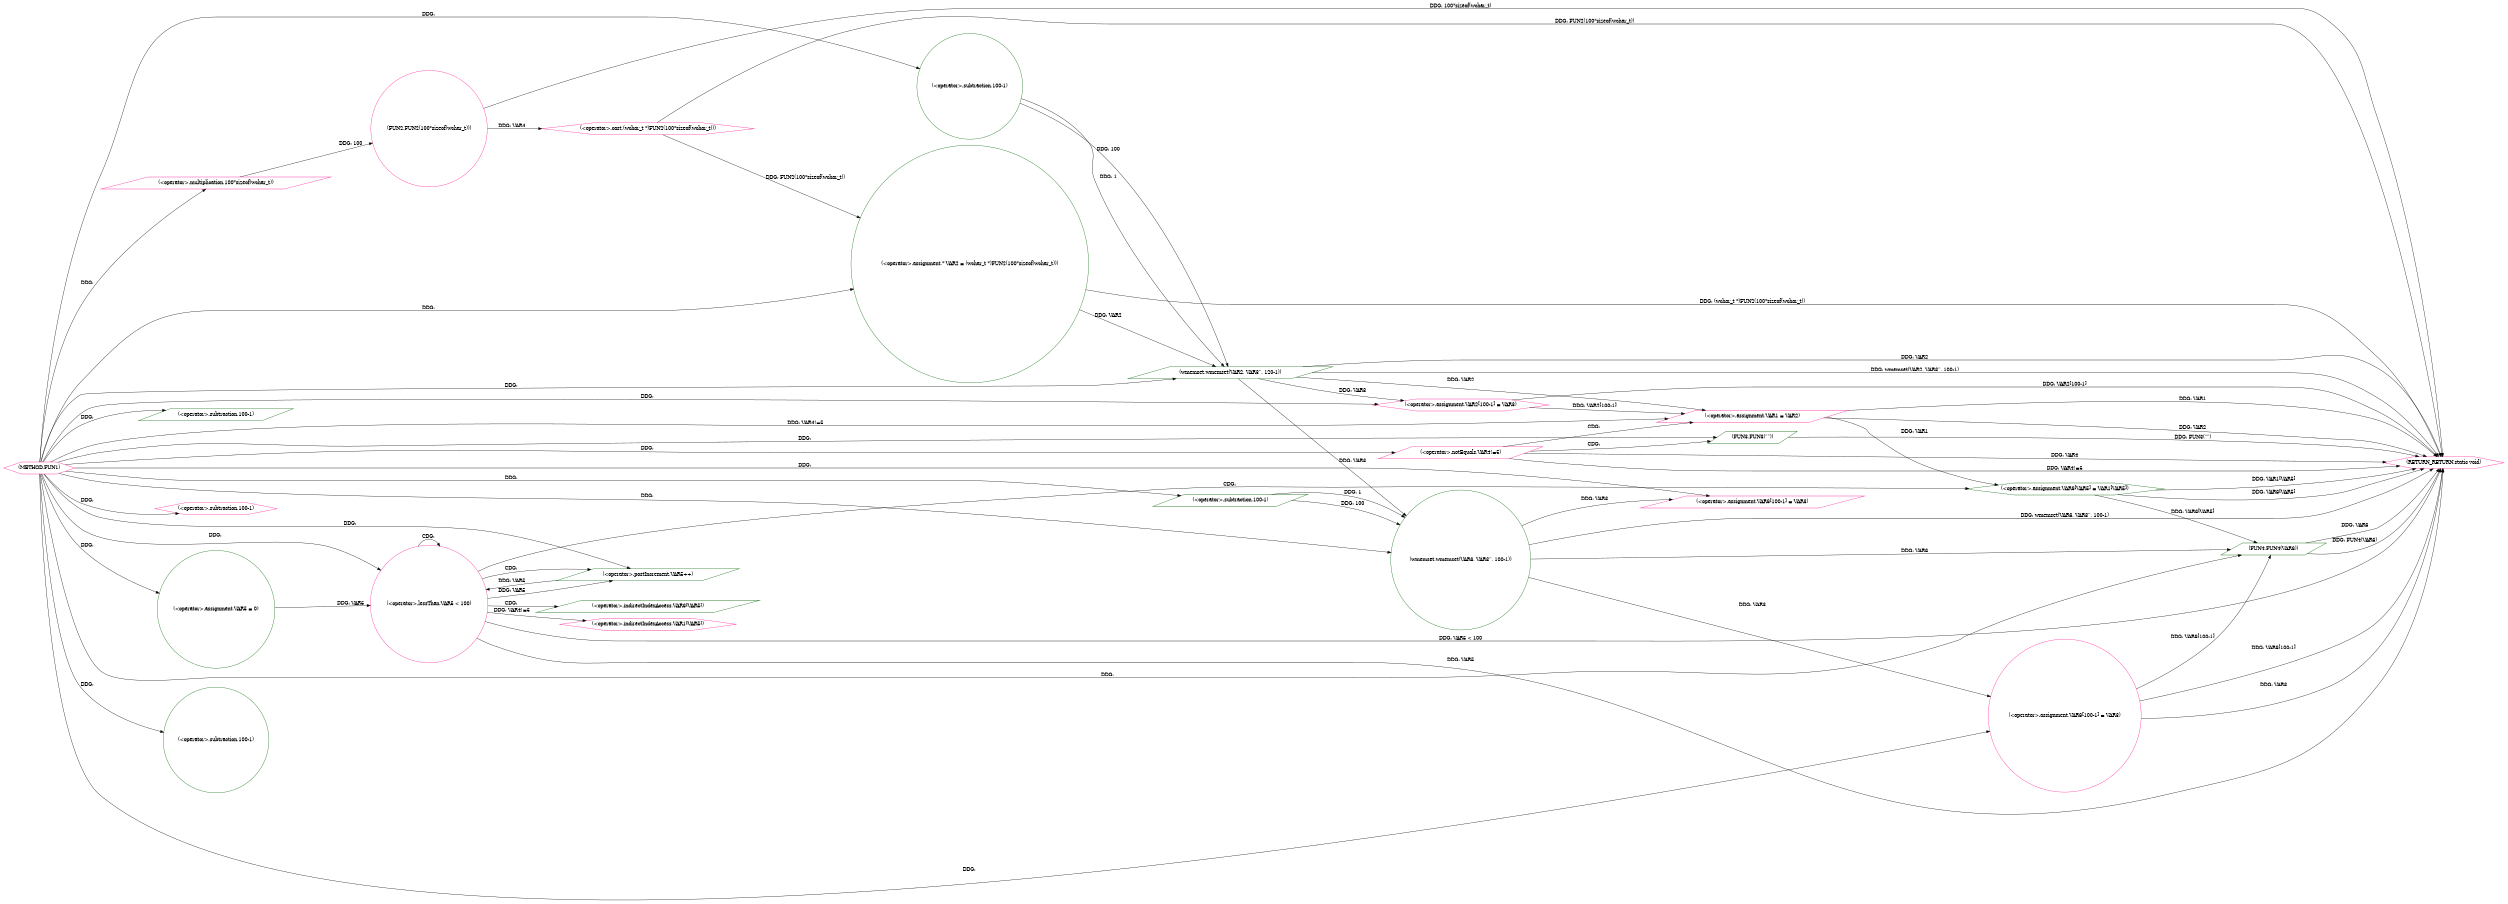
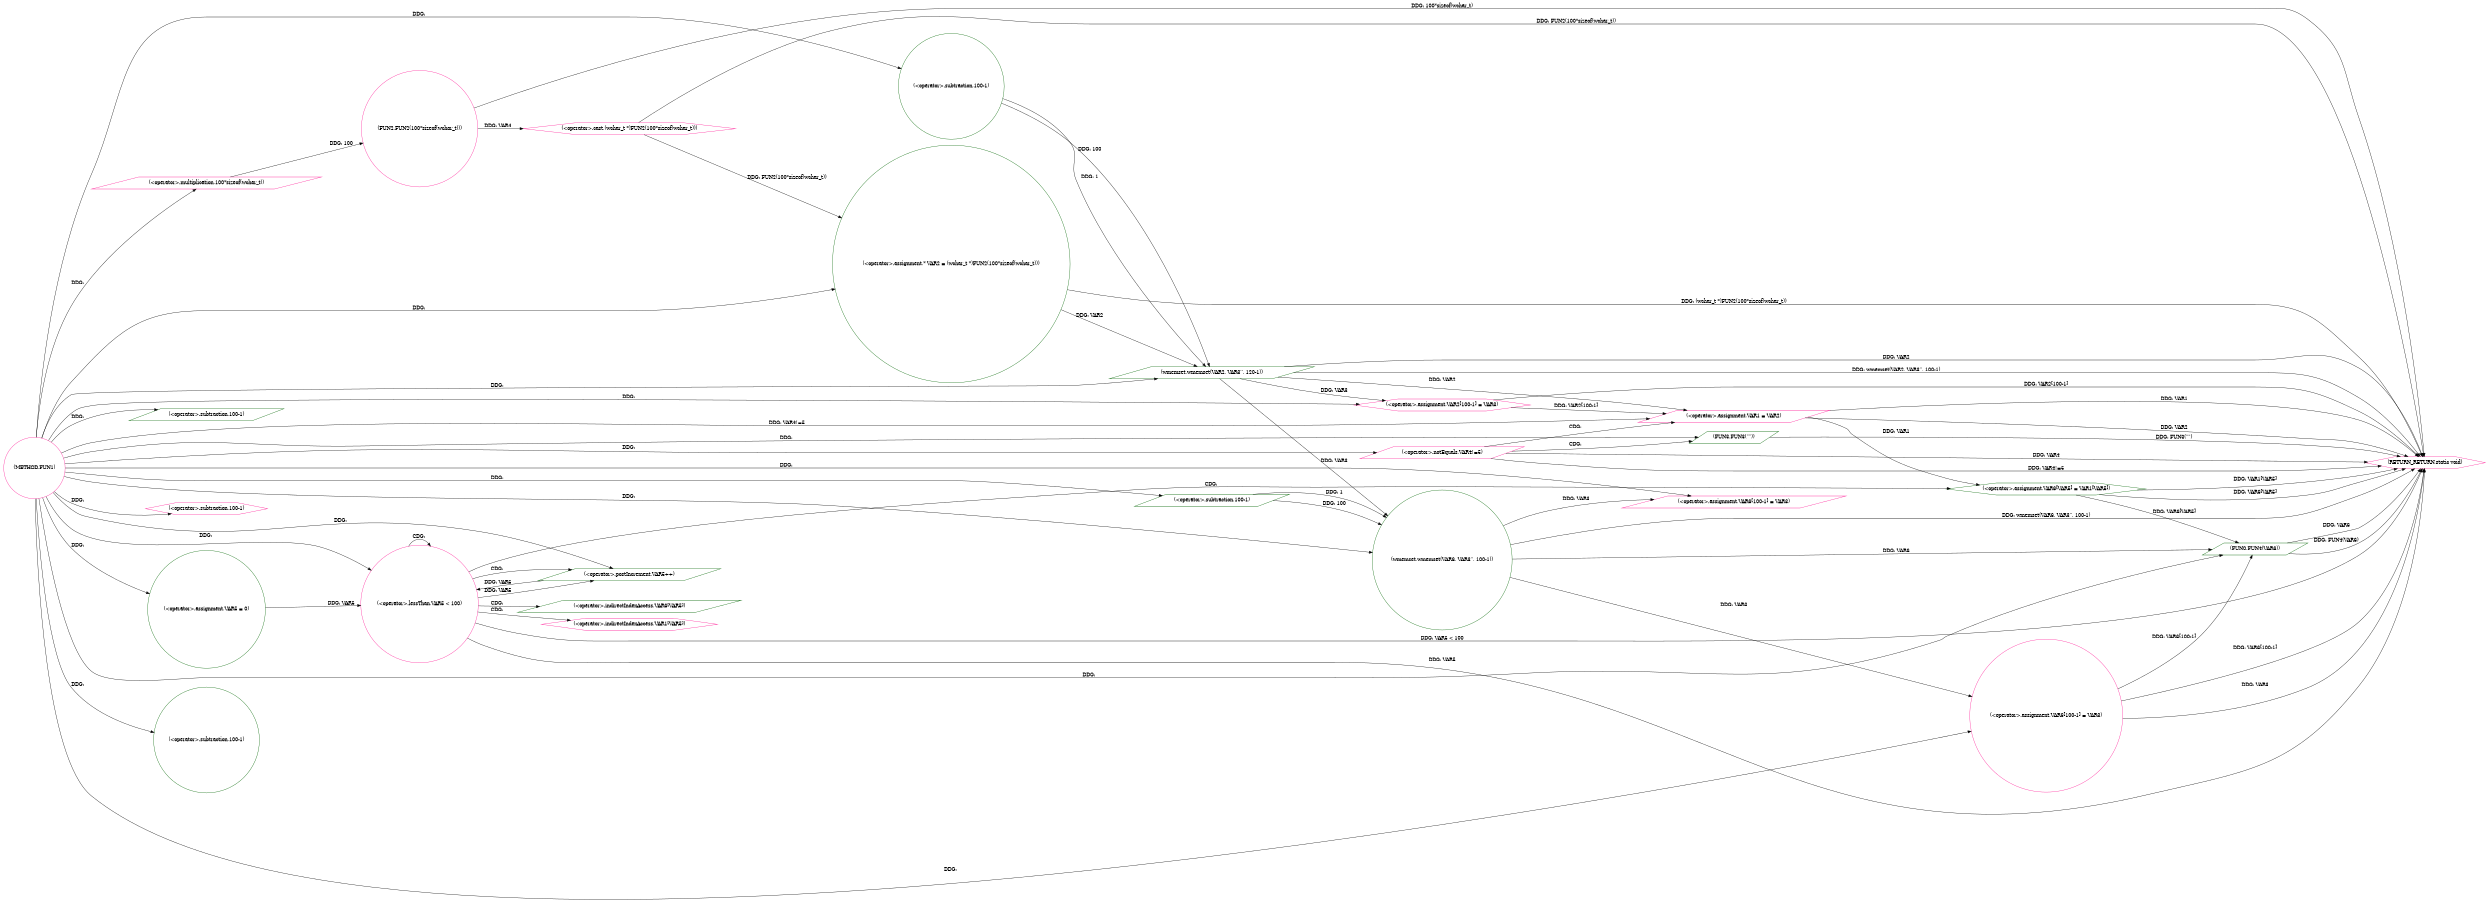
(39, 468) -> (34, 468)
(2274, 549) -> (2255, 549)
(512, 611) -> (498, 610)
